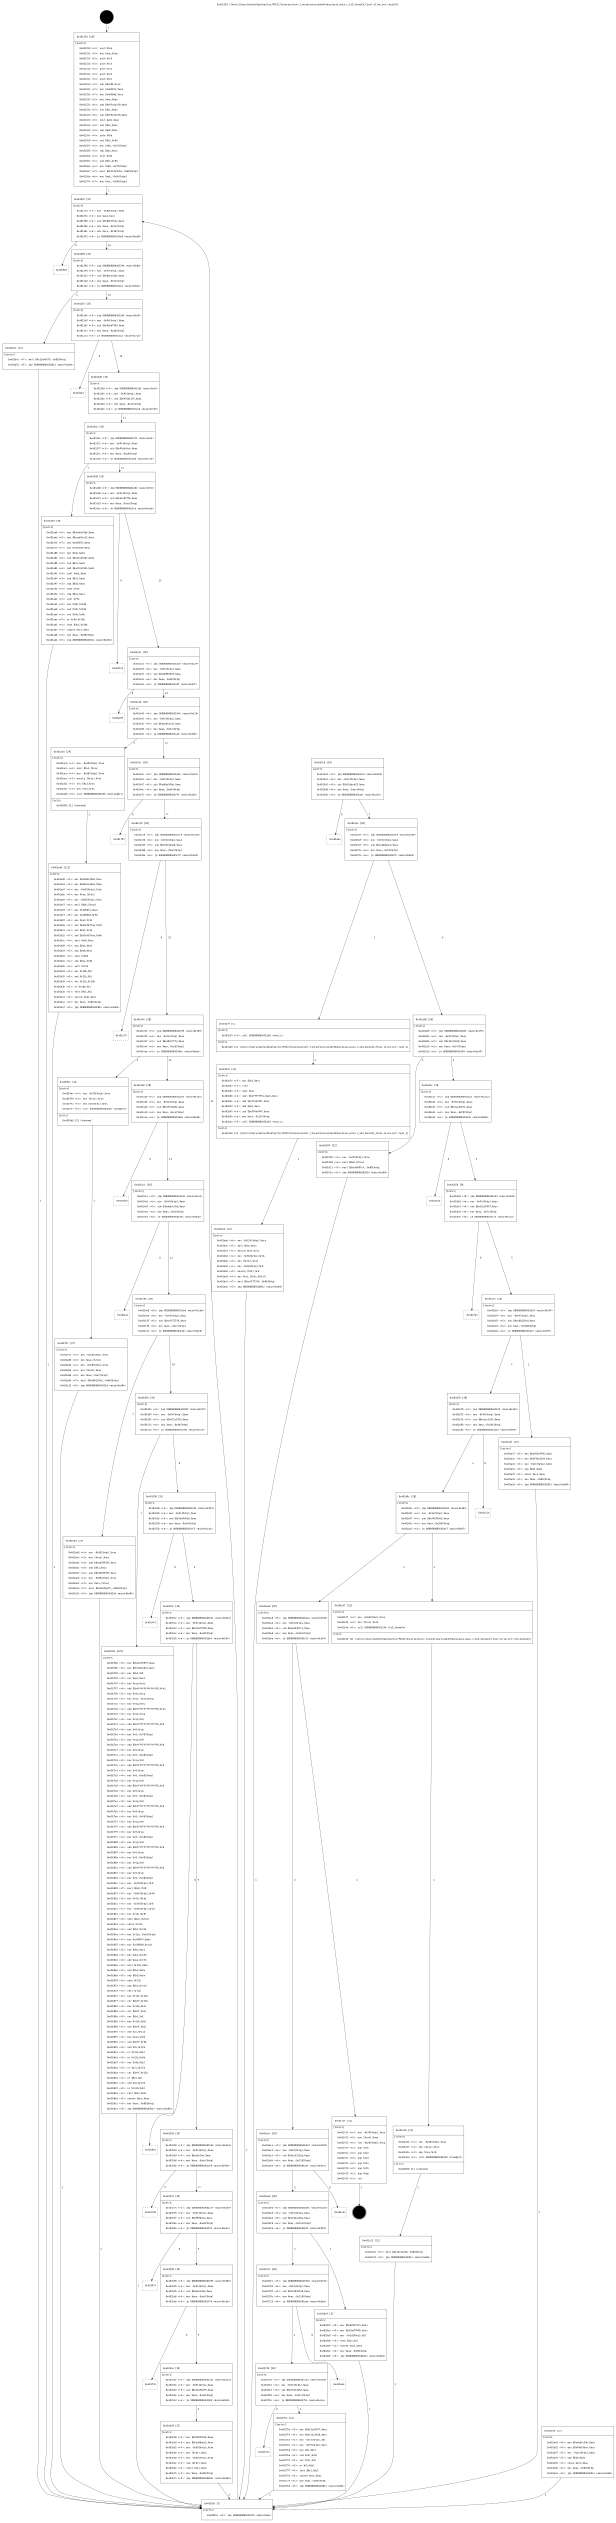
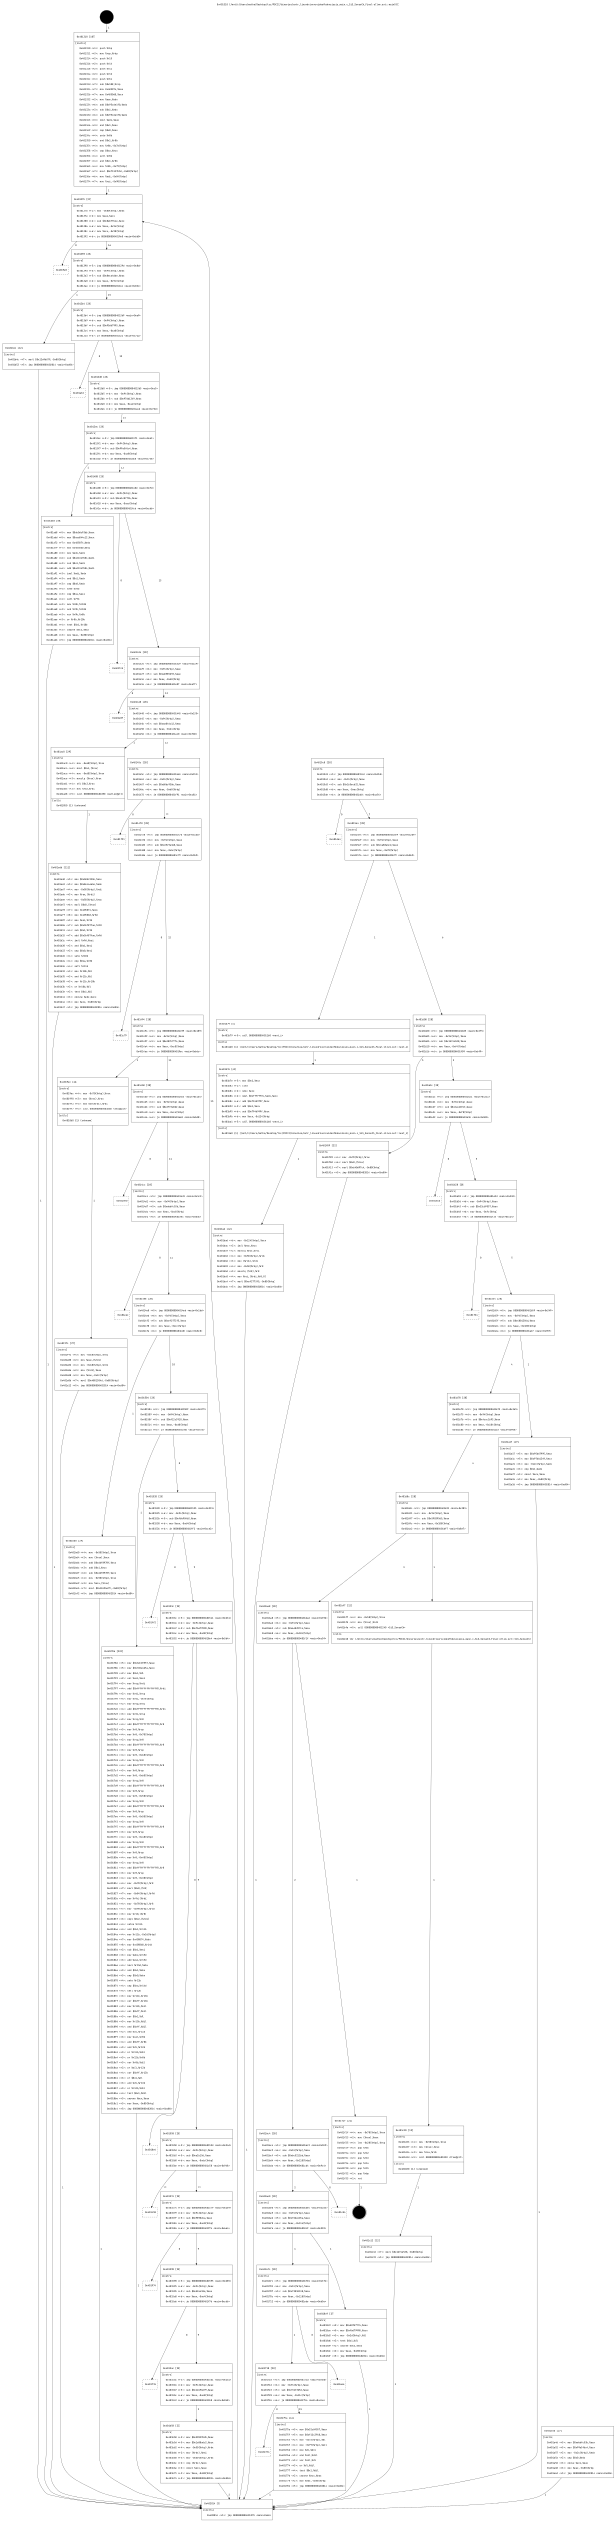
(483, 1513) -> none
(300, 2409) -> (300, 2409)
